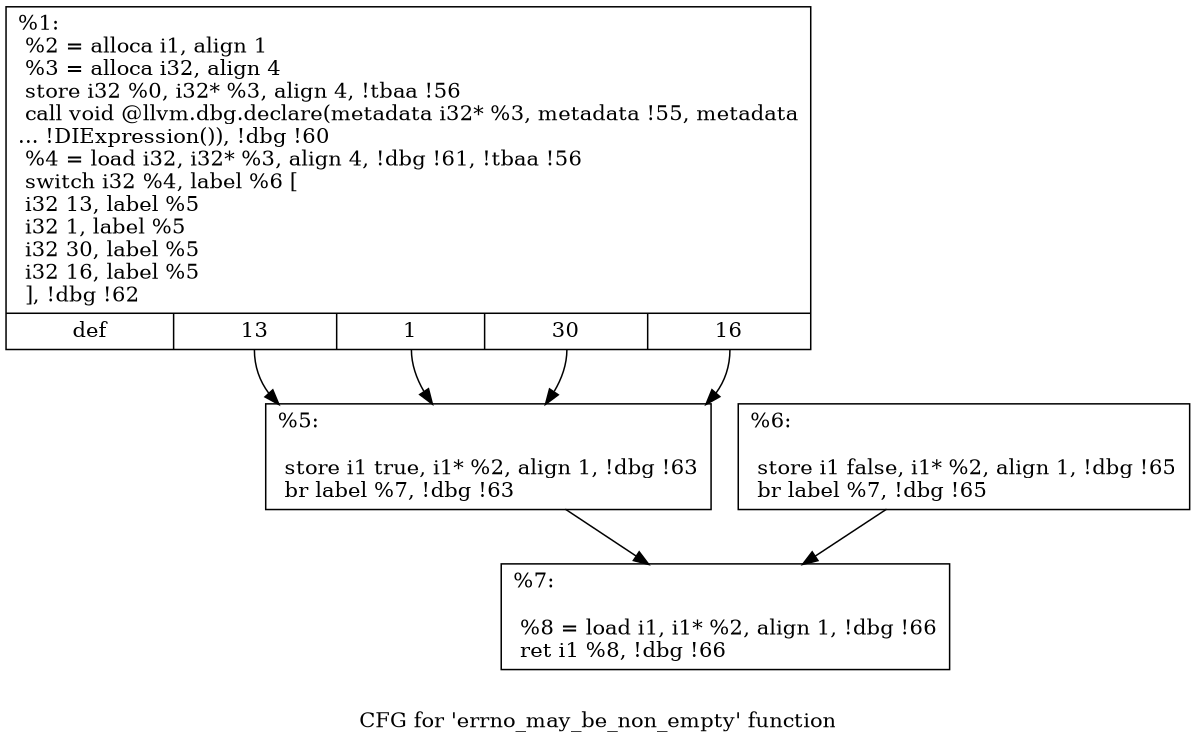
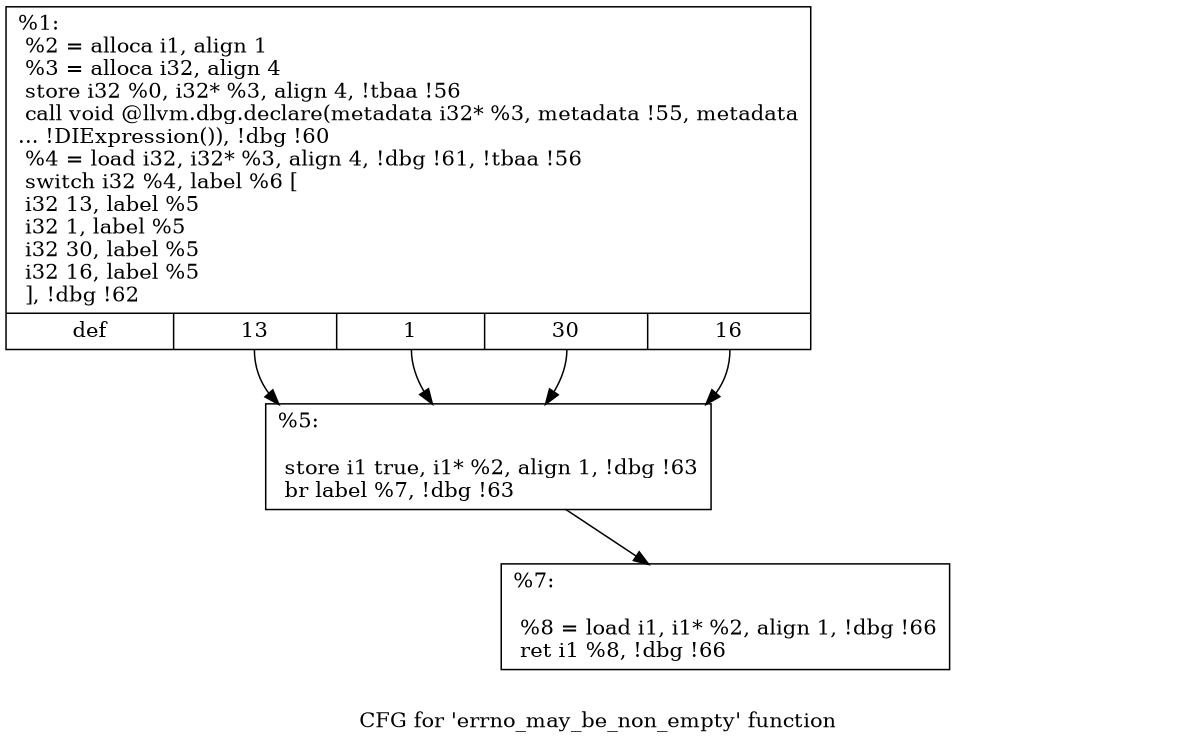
(964, 457) -> none
